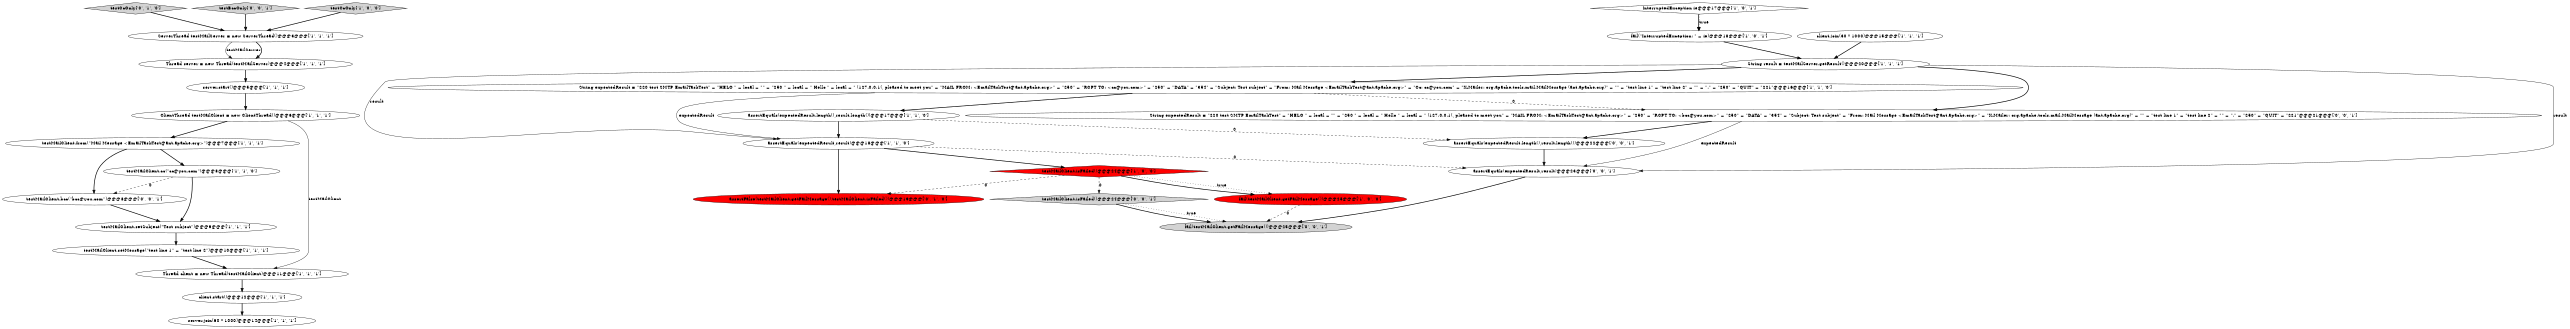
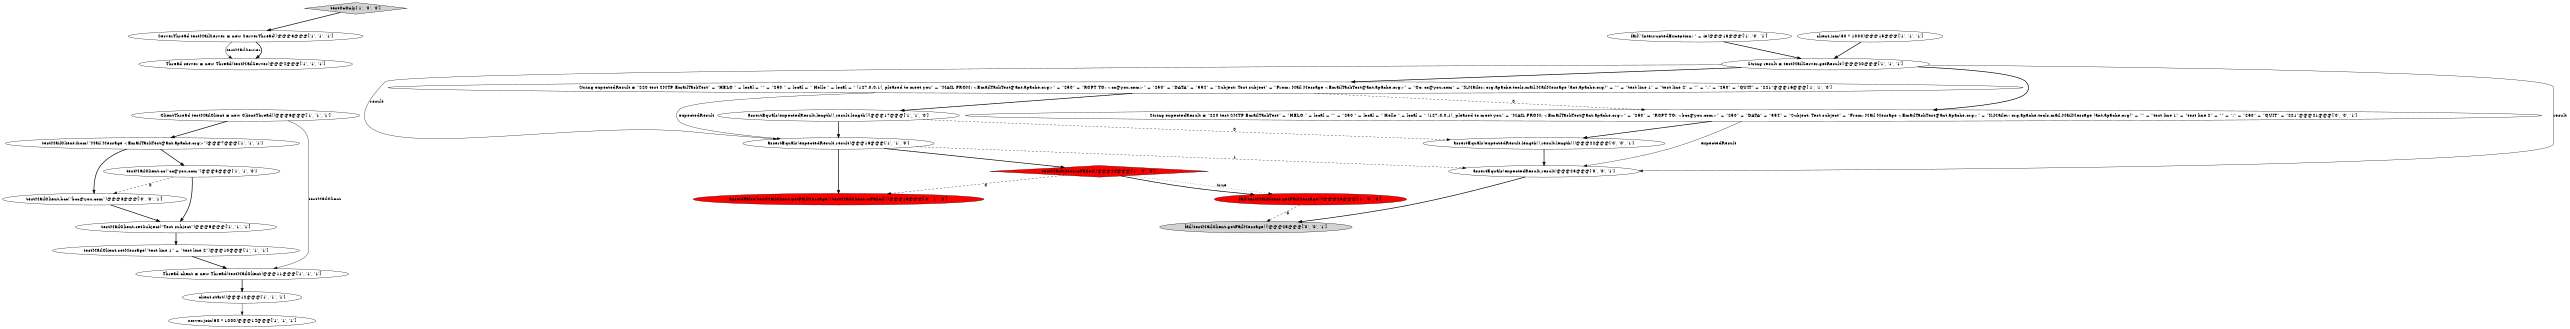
(136, 8) -> none
(246, 8) -> none
(1699, 8) -> none
(246, 88) -> none
(1235, 157) -> (1235, 157)
(1099, 199) -> none
(242, 308) -> (242, 308)
